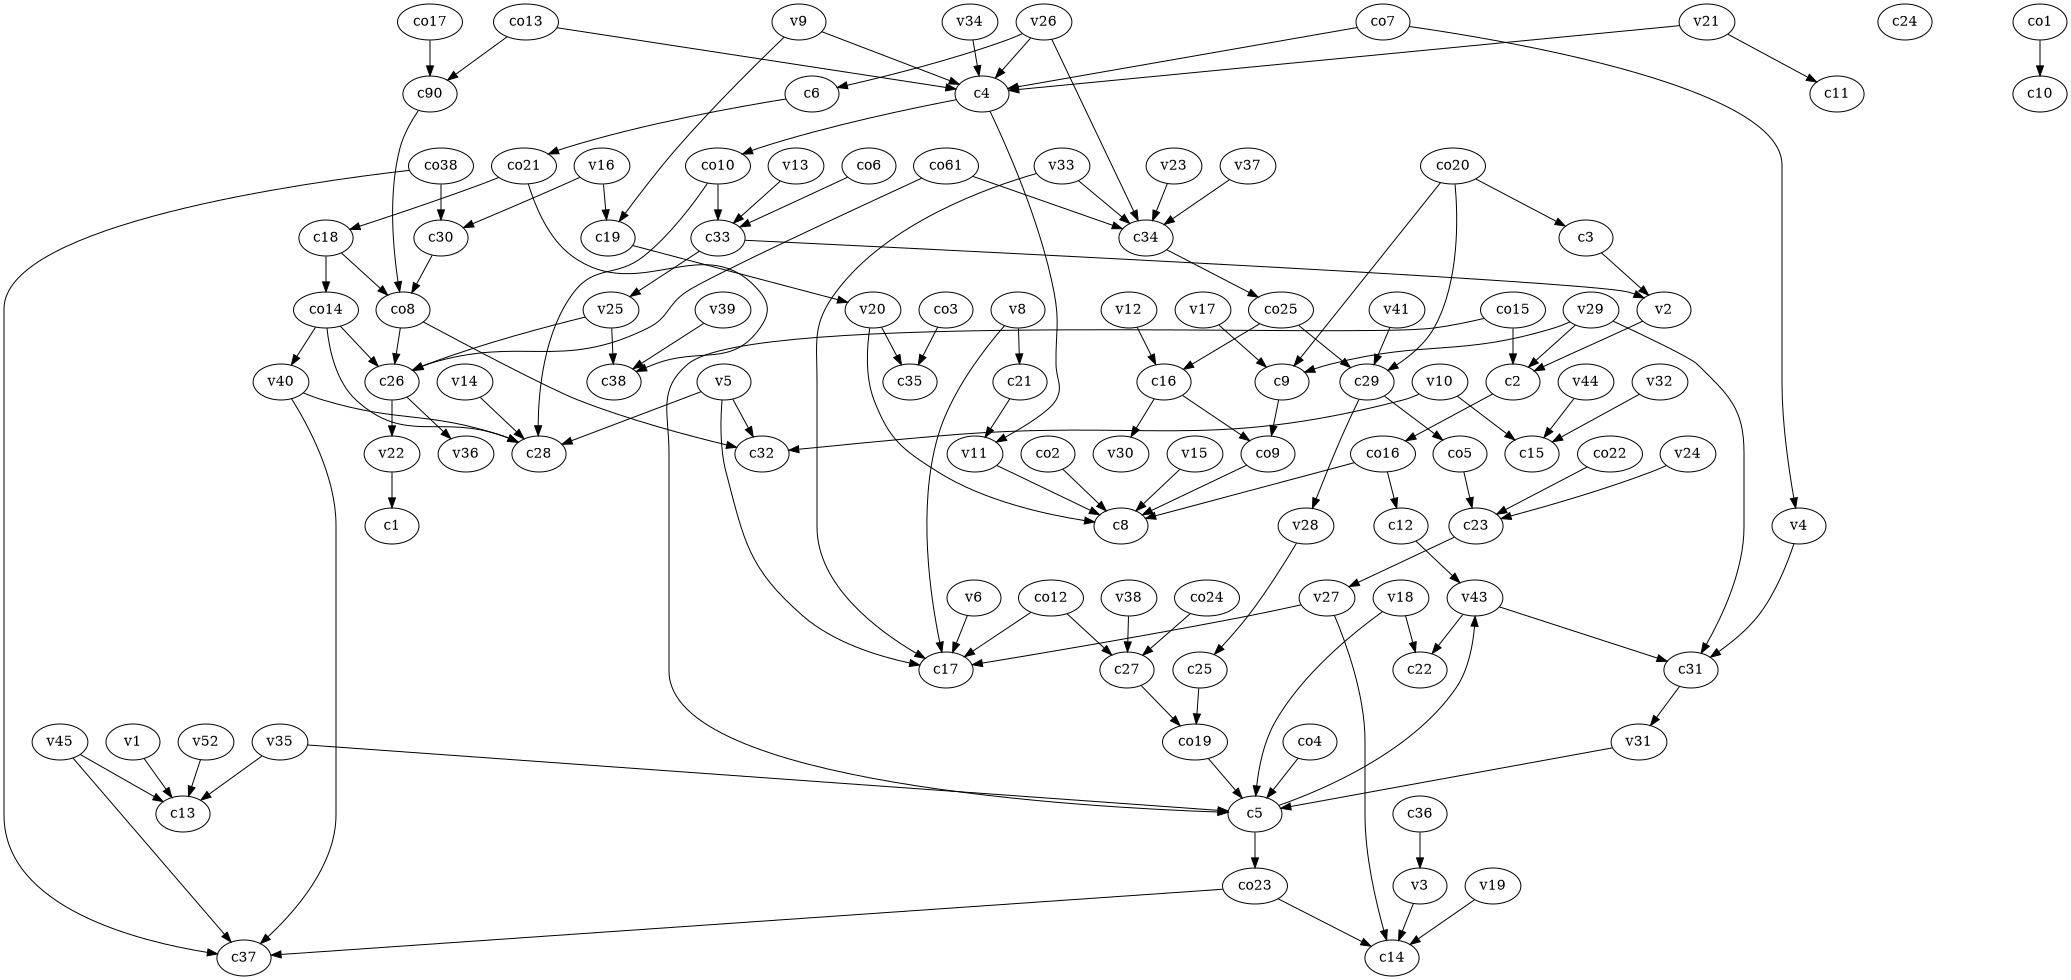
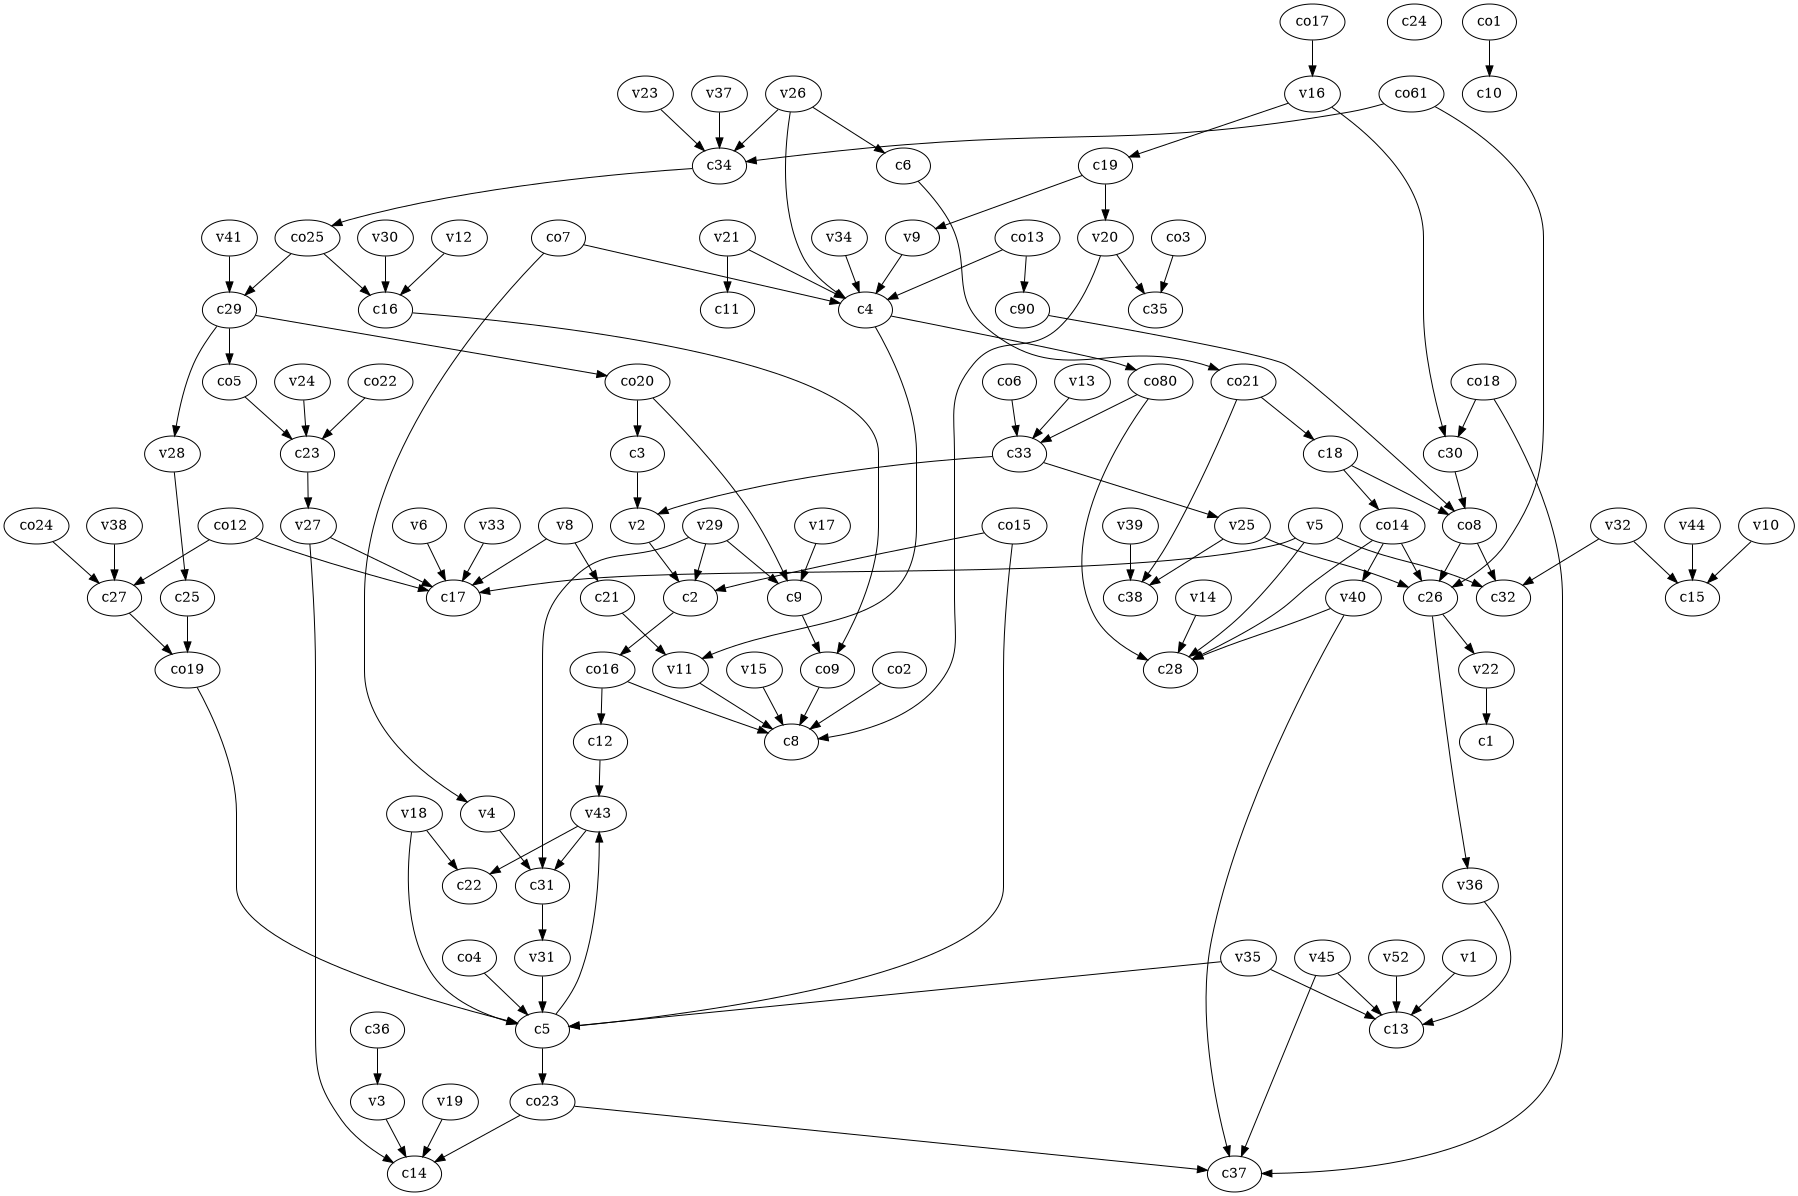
(430, 53) -> (1312, 53)
(701, 122) -> (1014, 200)
(441, 166) -> (1484, 382)
(718, 166) -> (1160, 382)
(1100, 199) -> none
(1450, 284) -> (426, 345)
(1145, 414) -> (386, 269)
(1111, 430) -> (1565, 559)
none -> (1504, 978)
